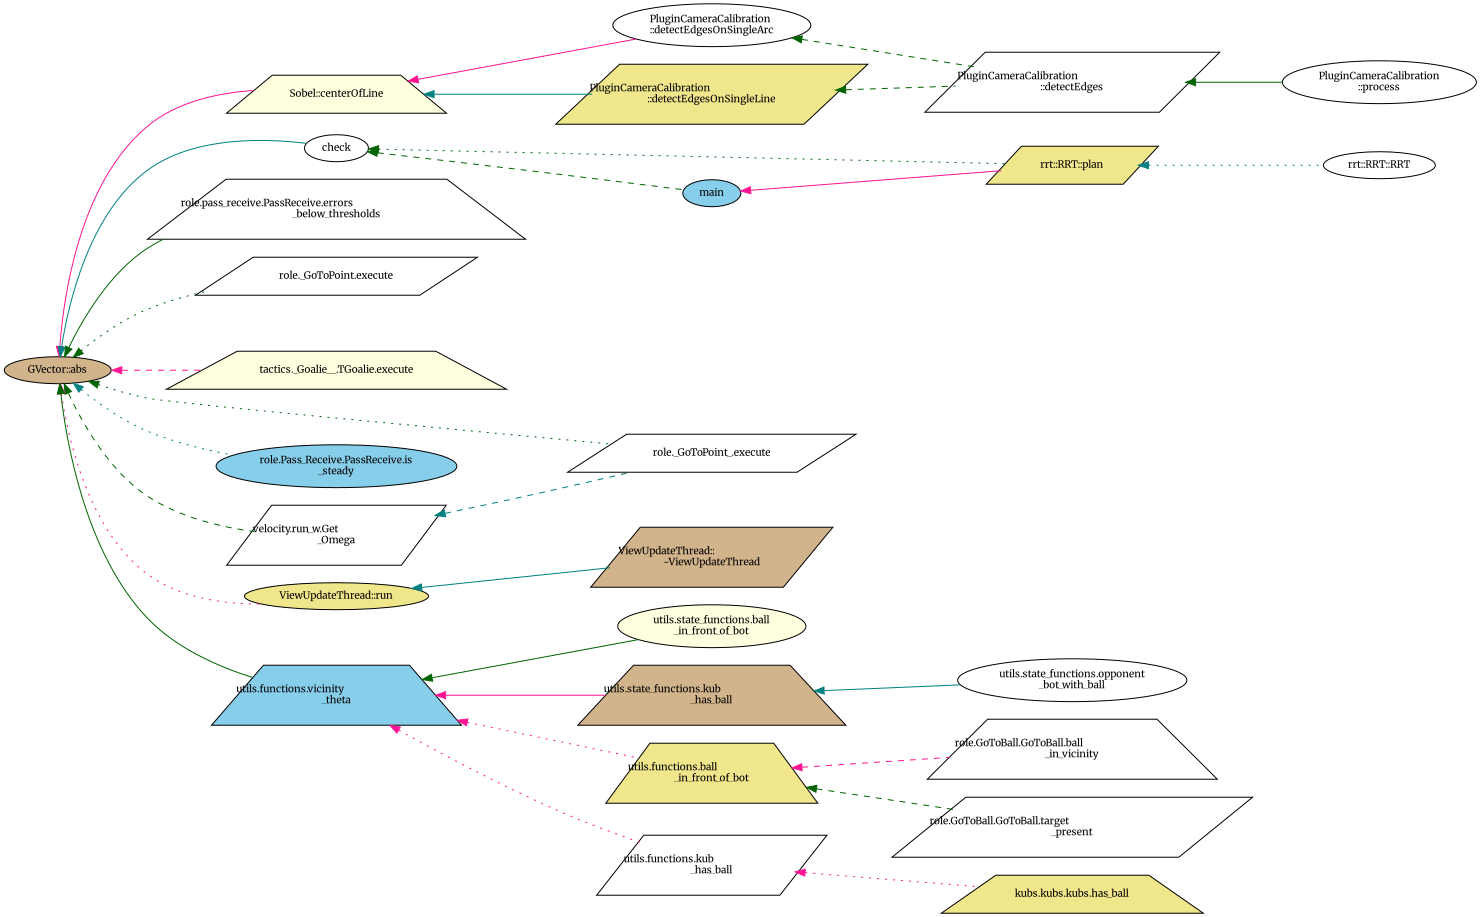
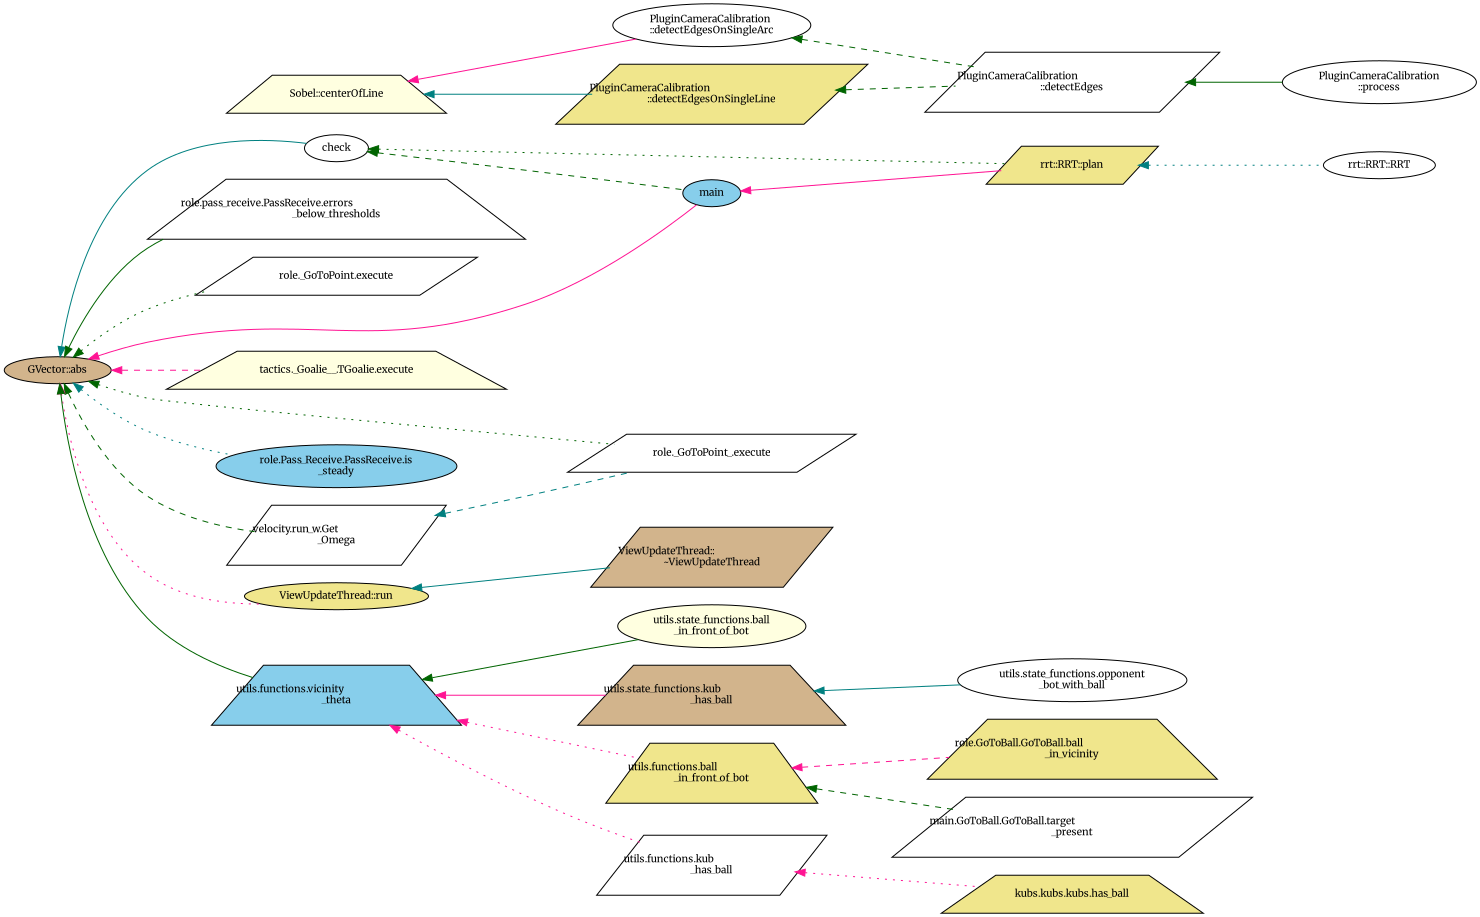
(107, 176) -> (411, 328)
(1072, 749) -> (1072, 749)
(1072, 827) -> (1072, 827)
